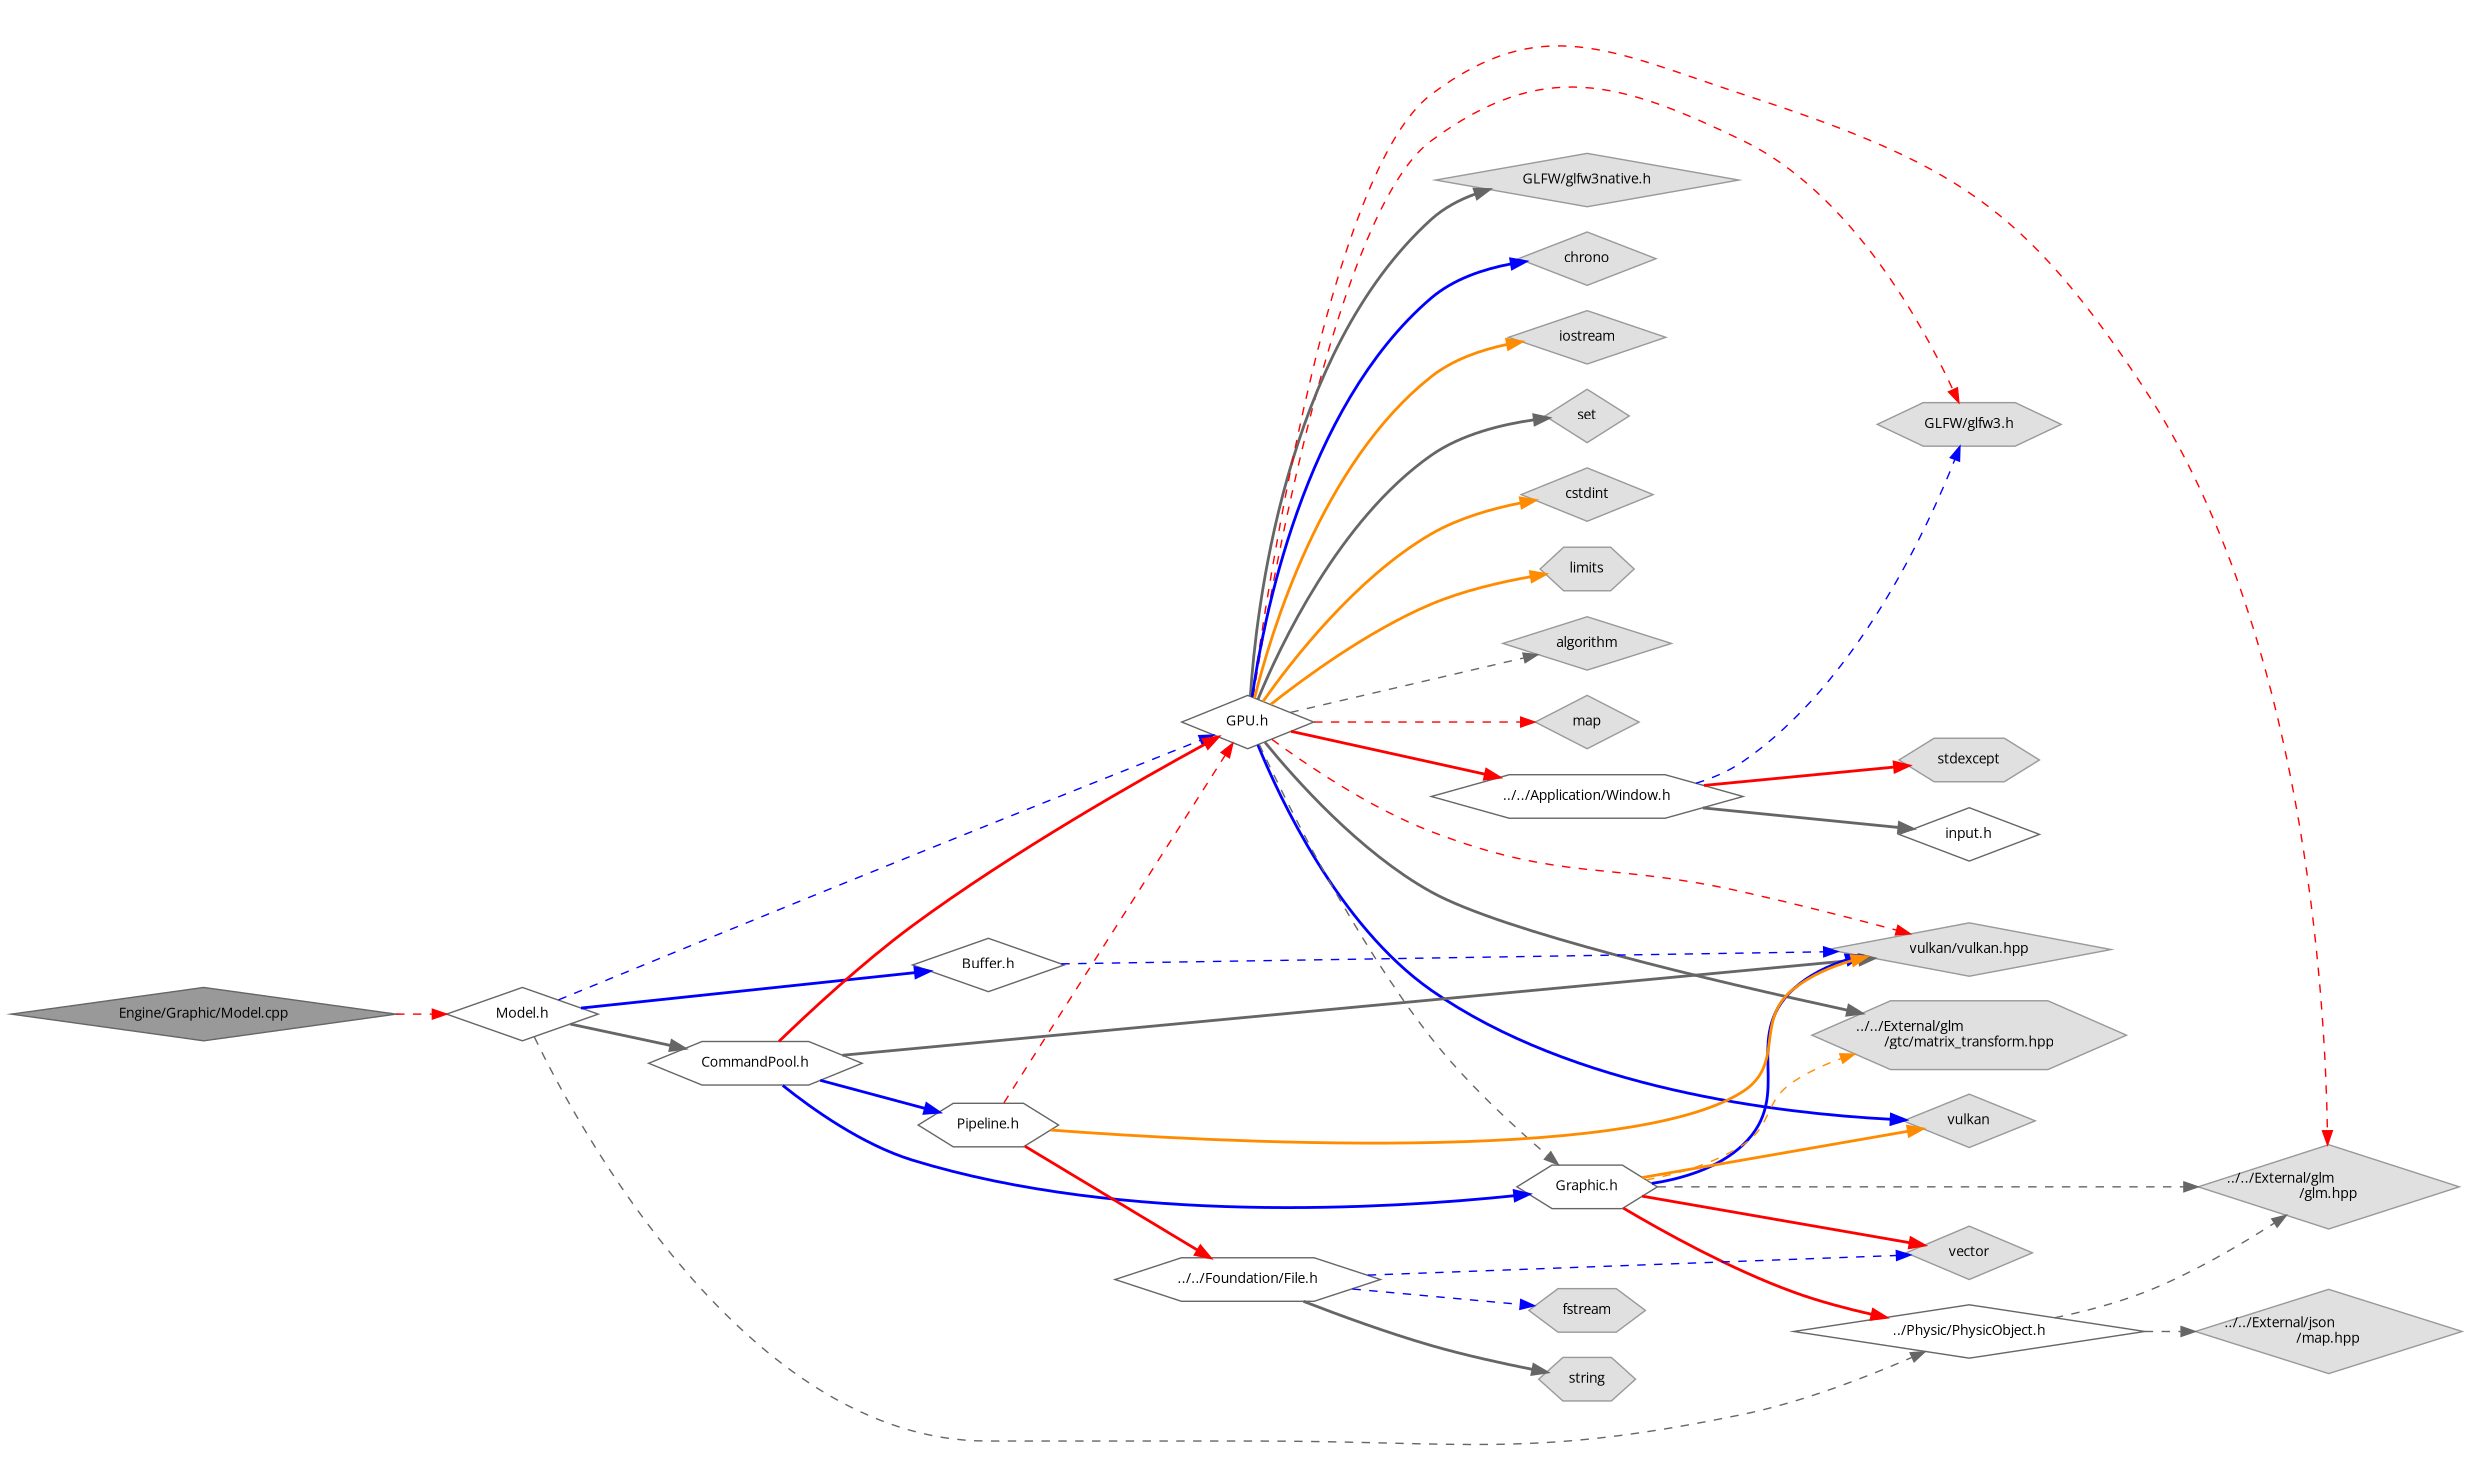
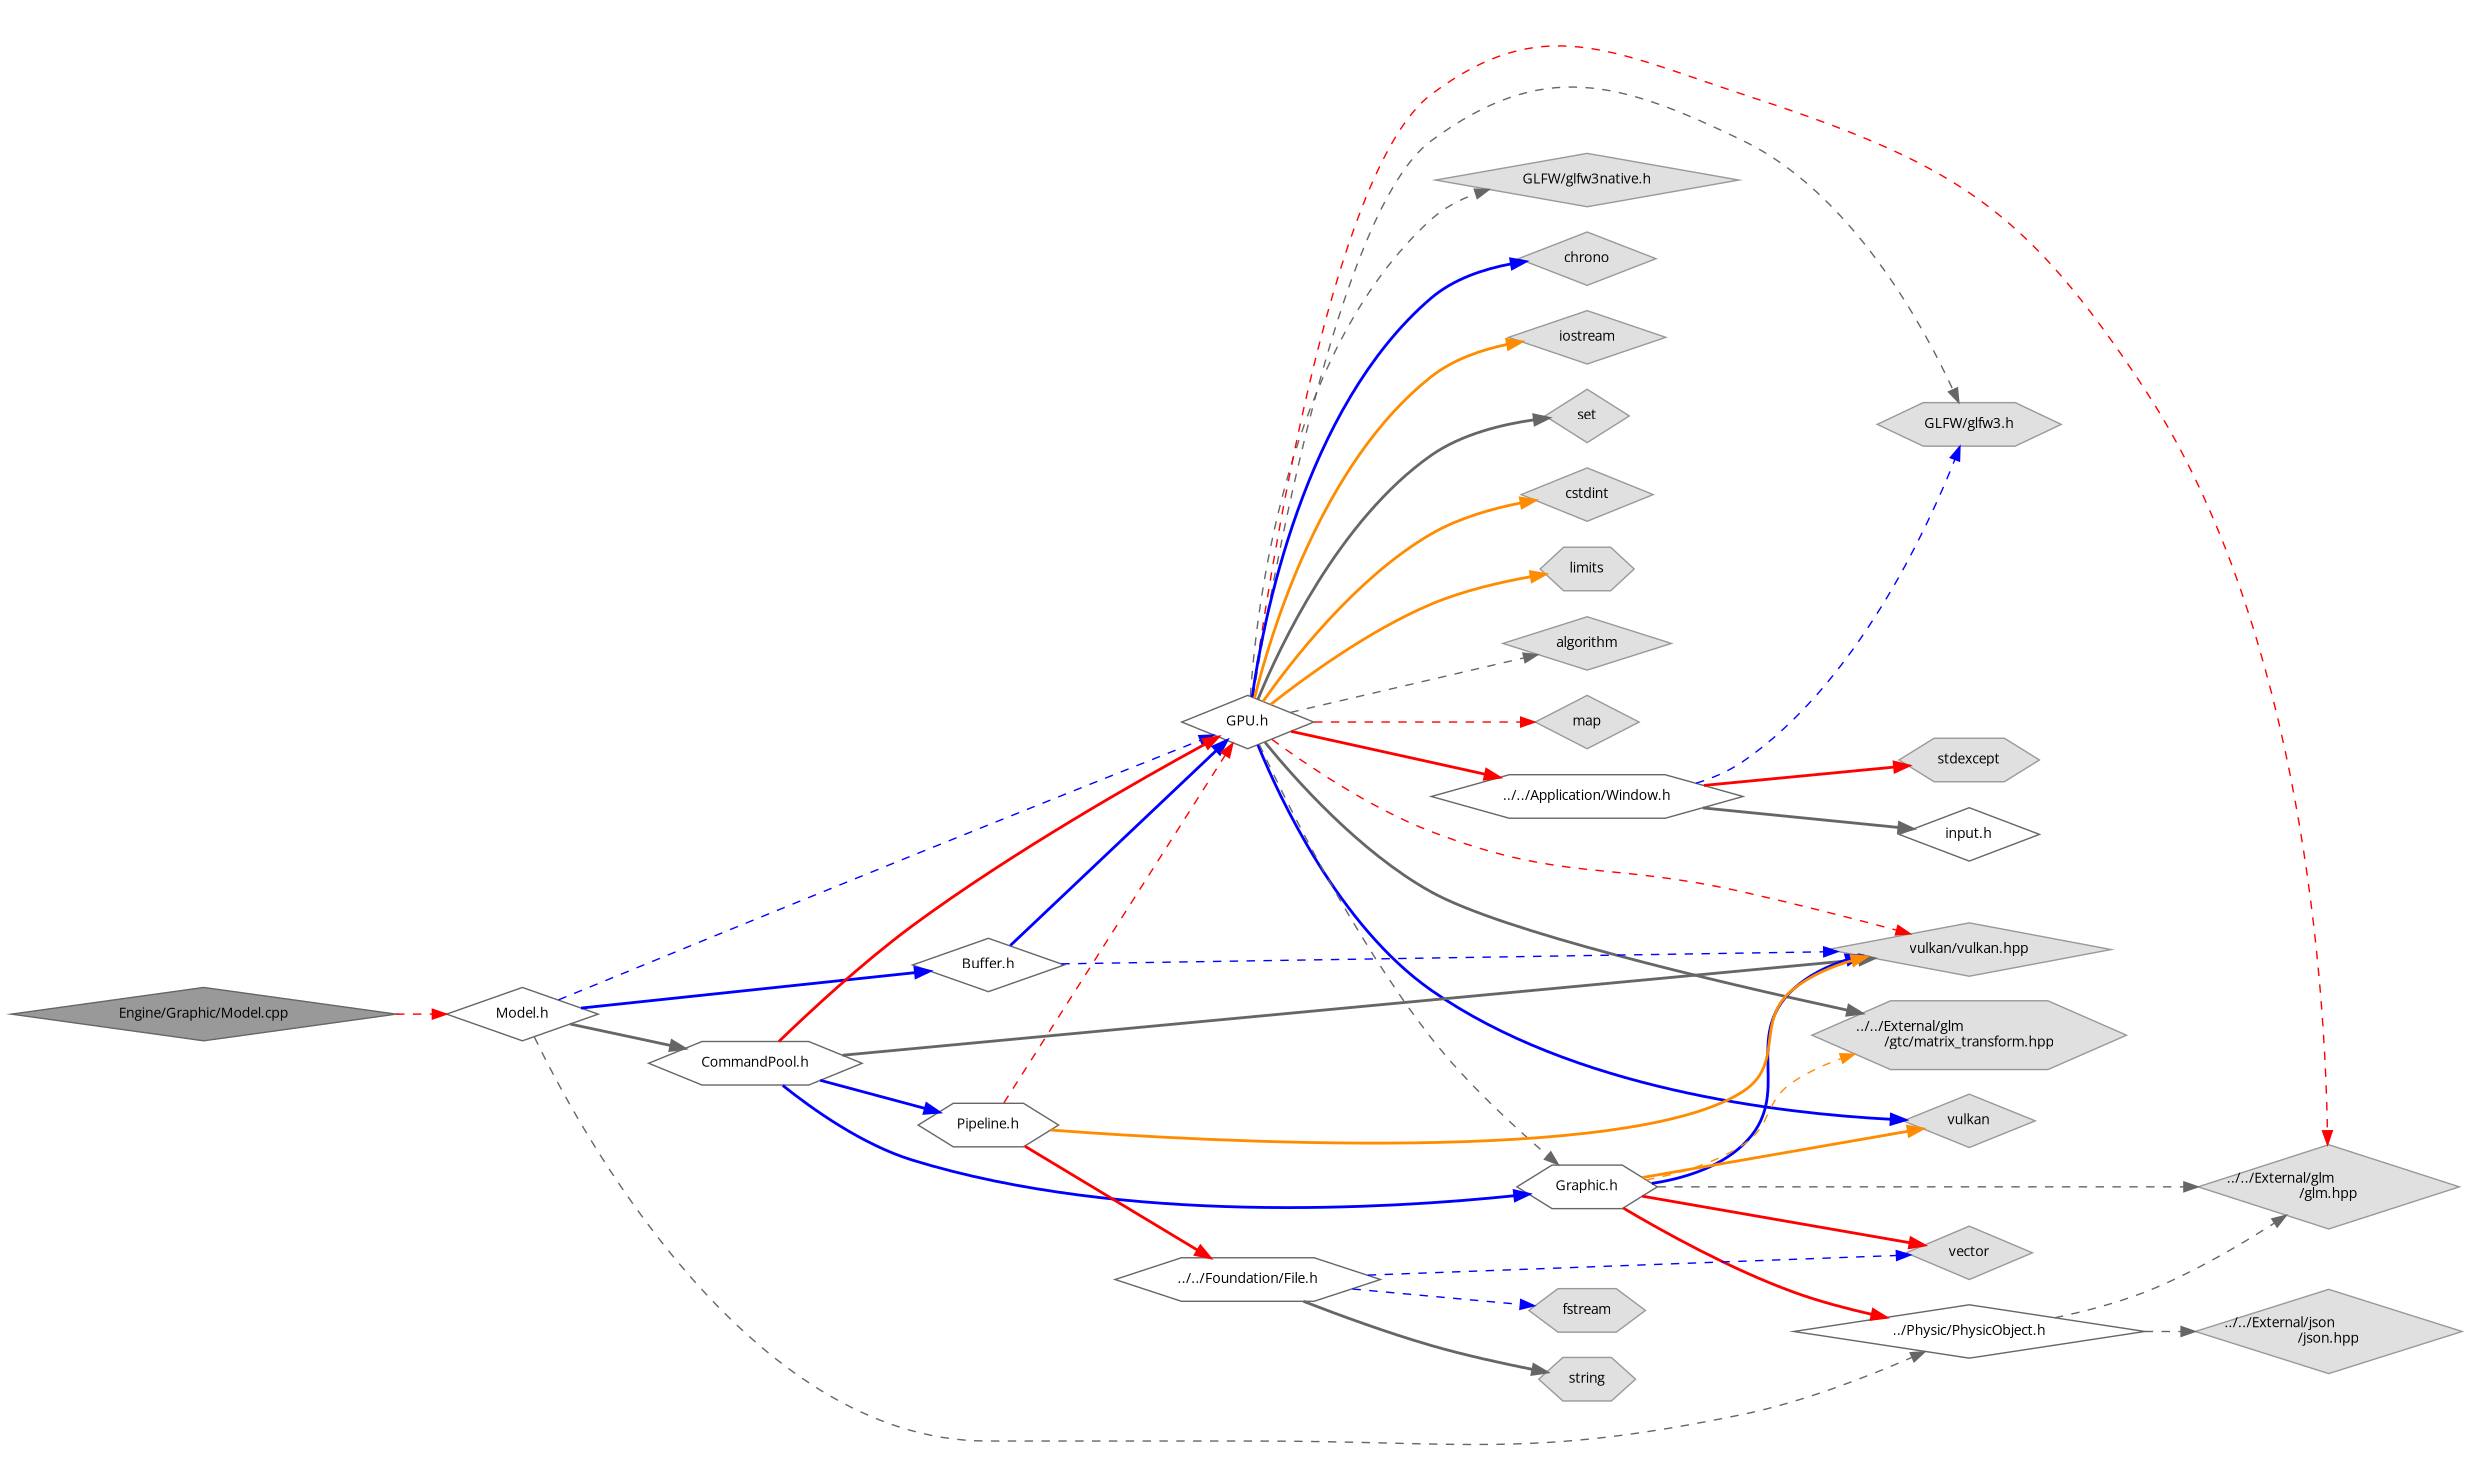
(1462, 121) -> (1462, 121)
(1342, 338) -> (1342, 338)
none -> (1113, 848)
(2329, 1331) -> (2329, 1331)
